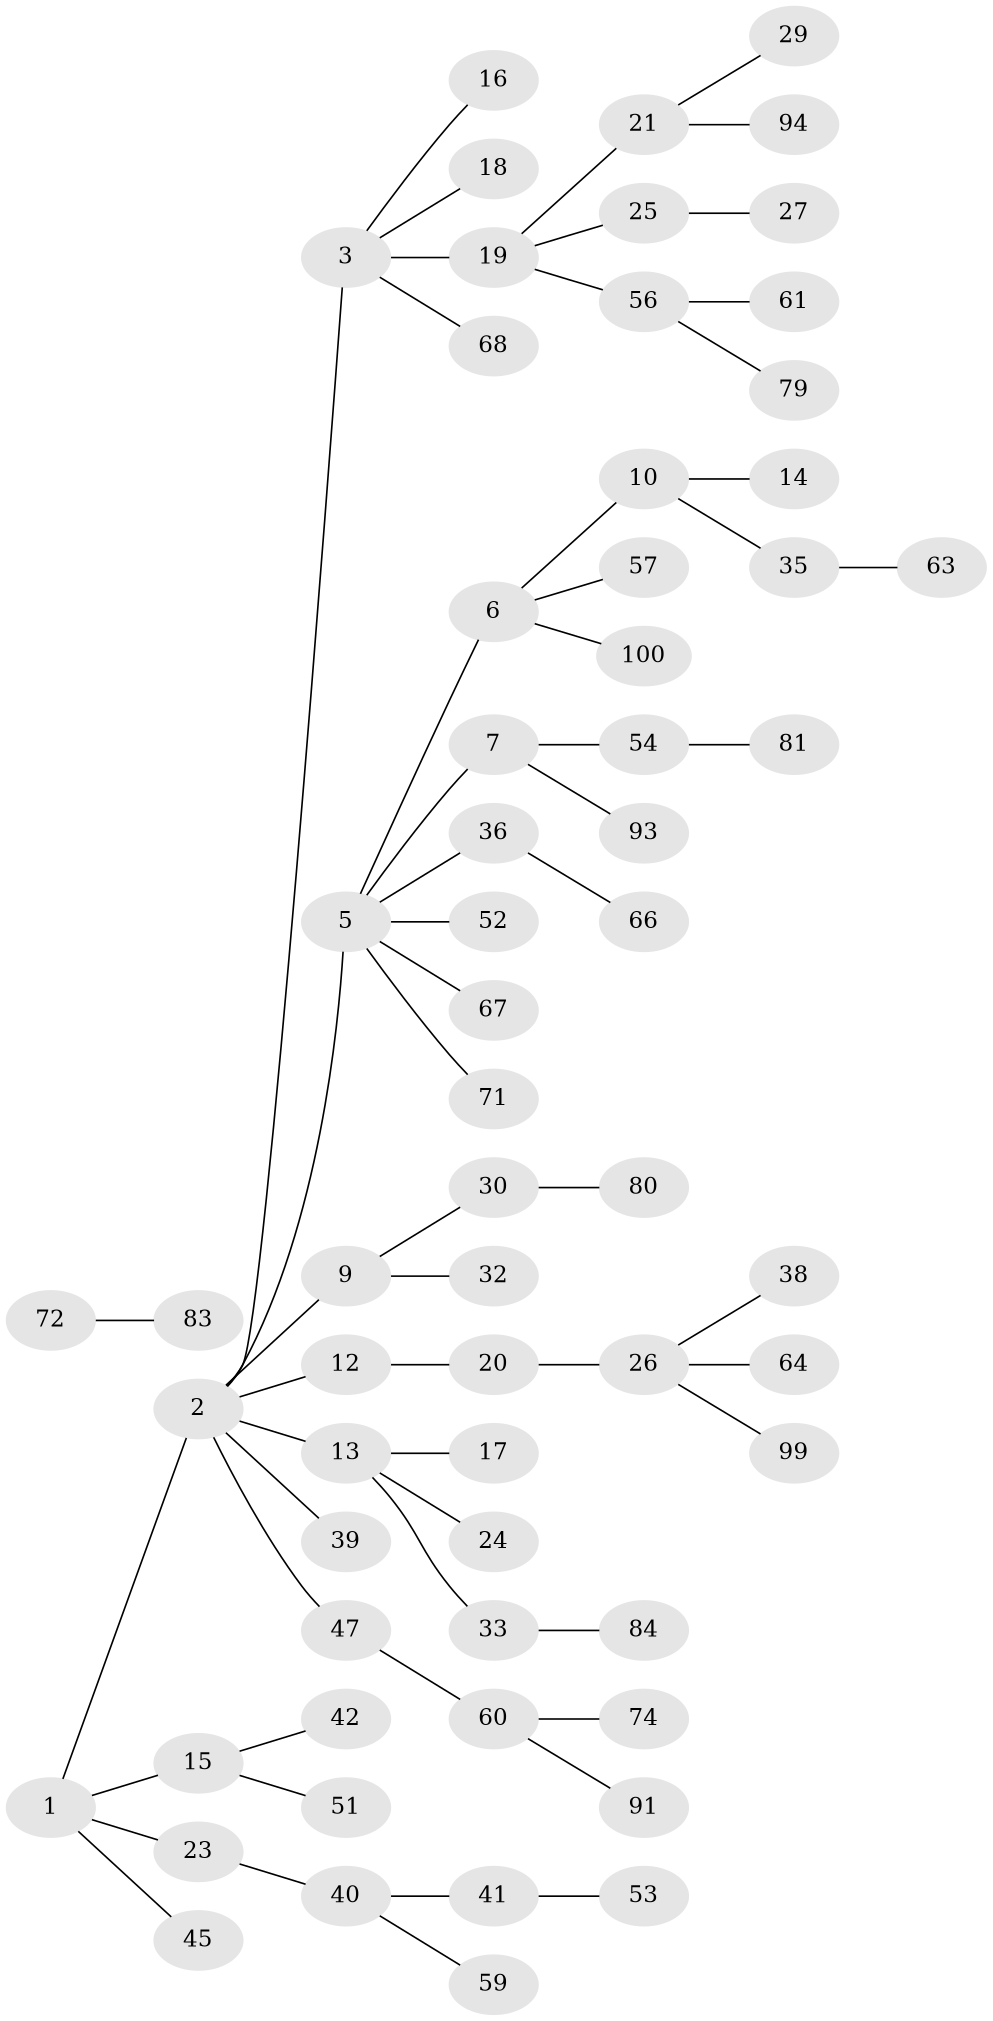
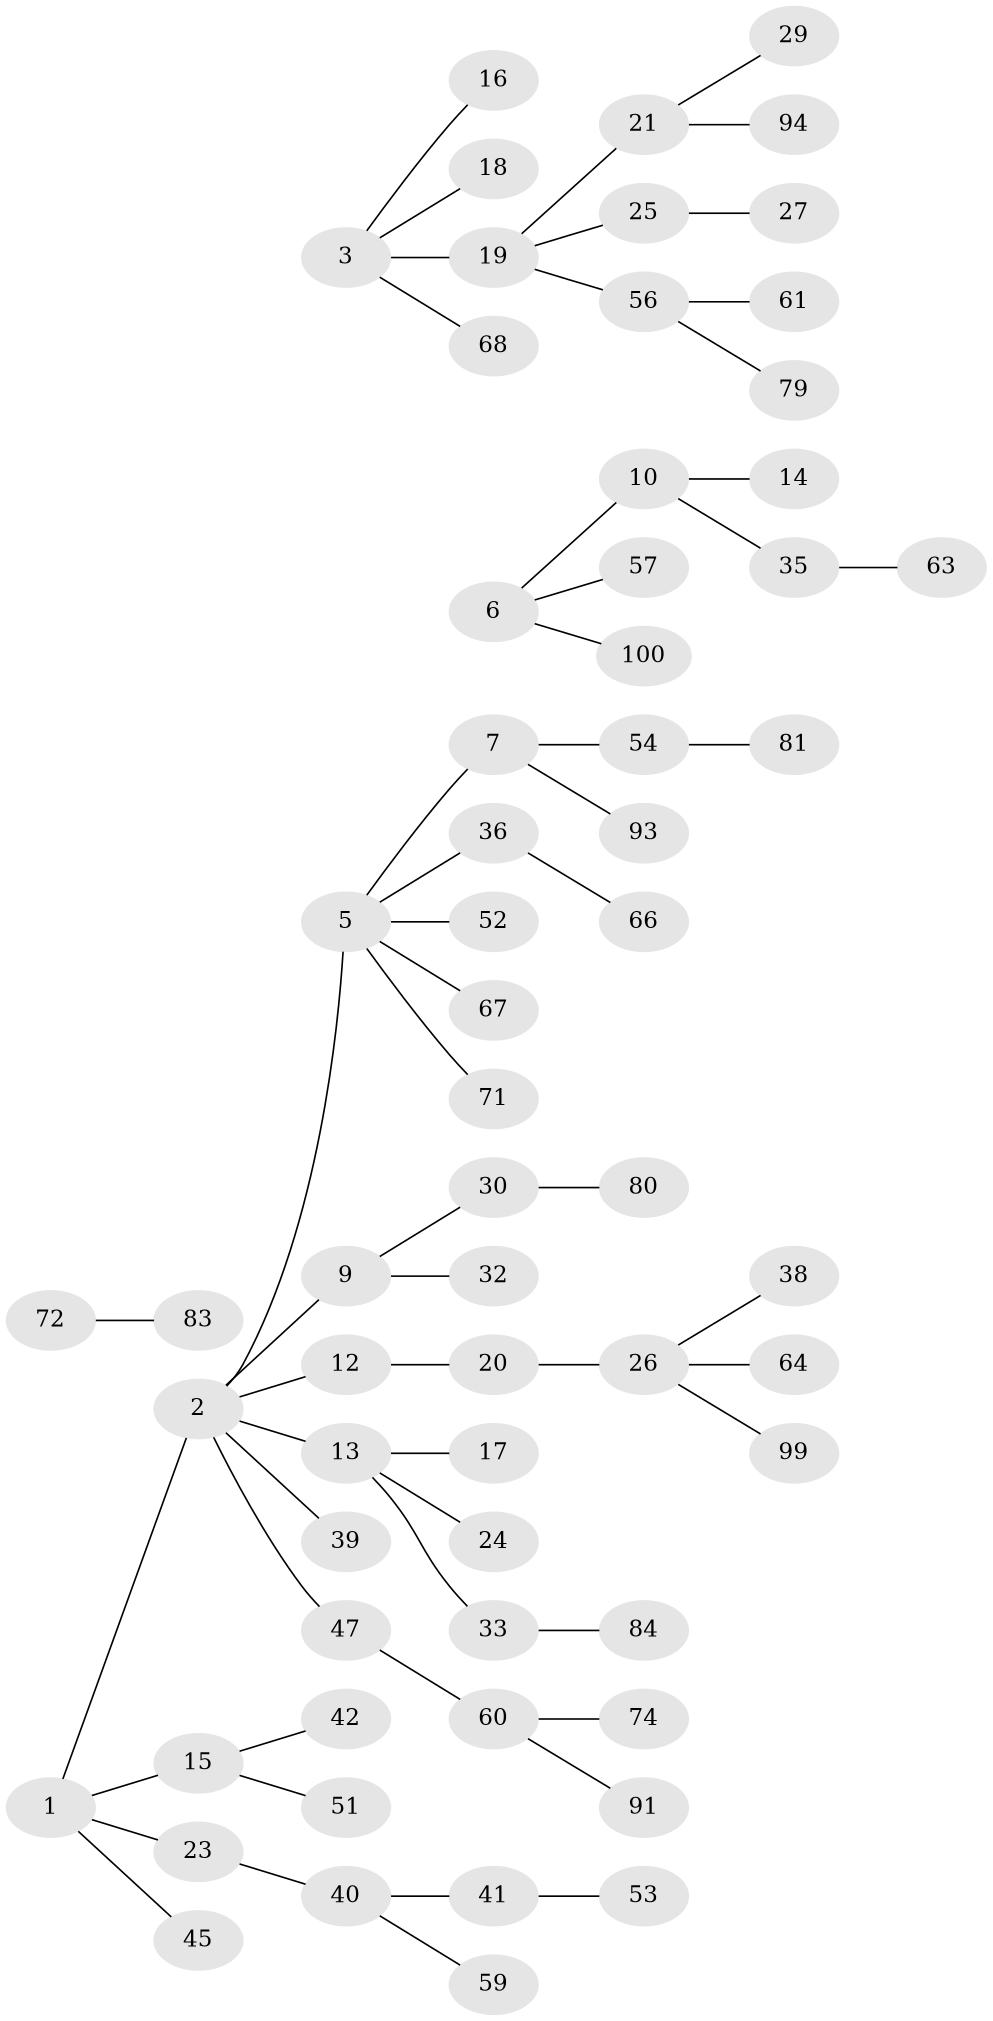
(419, 766) -> none
(299, 840) -> none
